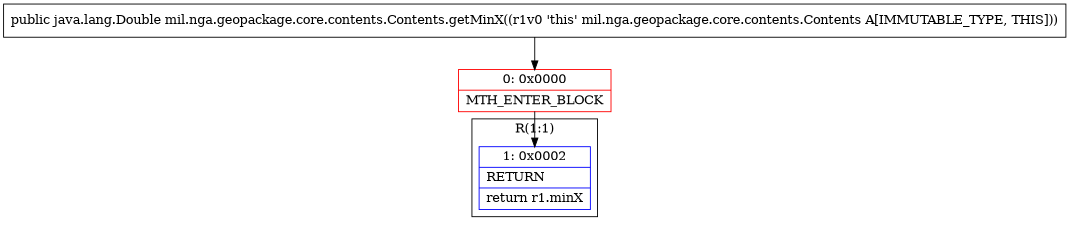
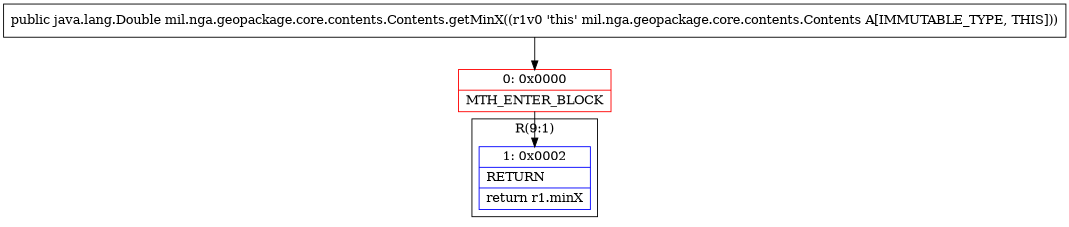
(535, 129) -> (535, 129)
